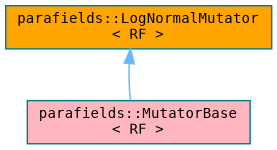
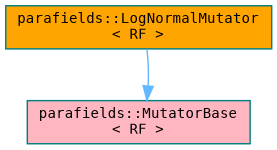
(129, 82) -> (148, 68)
